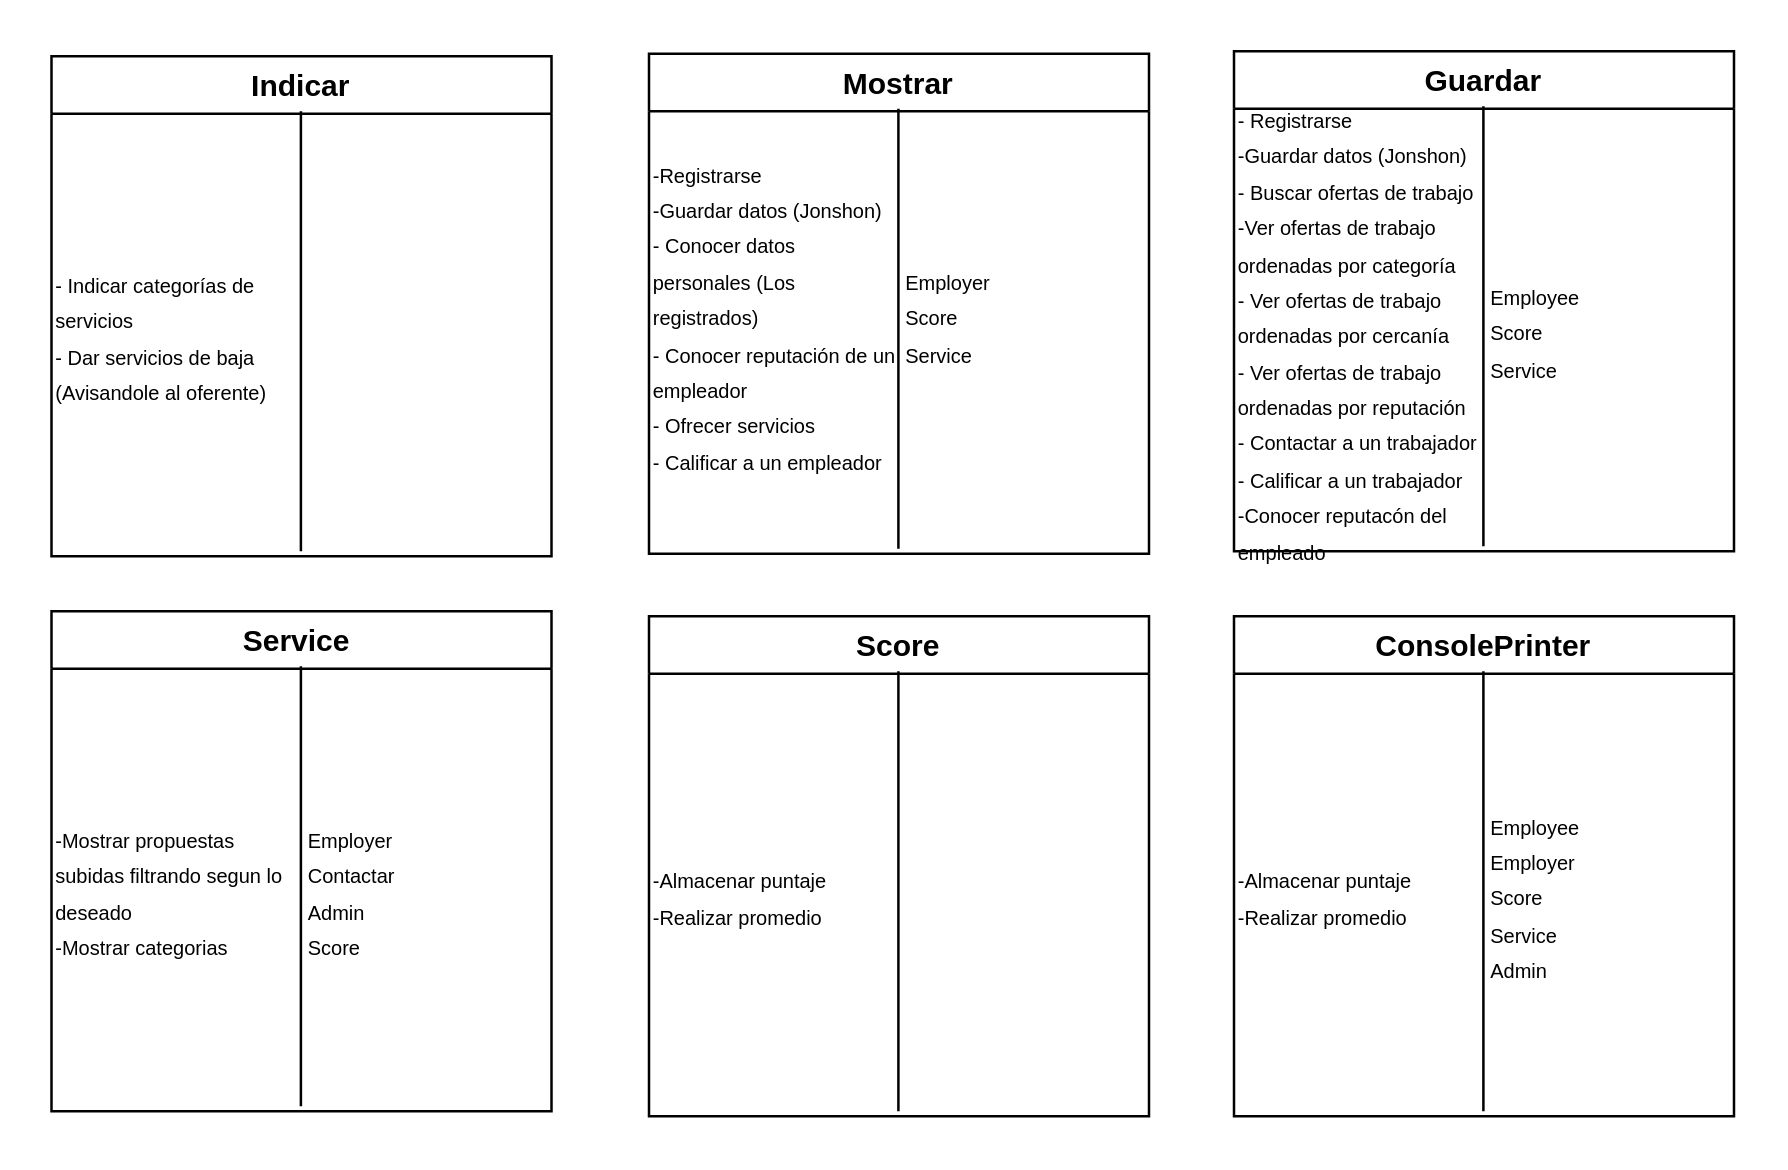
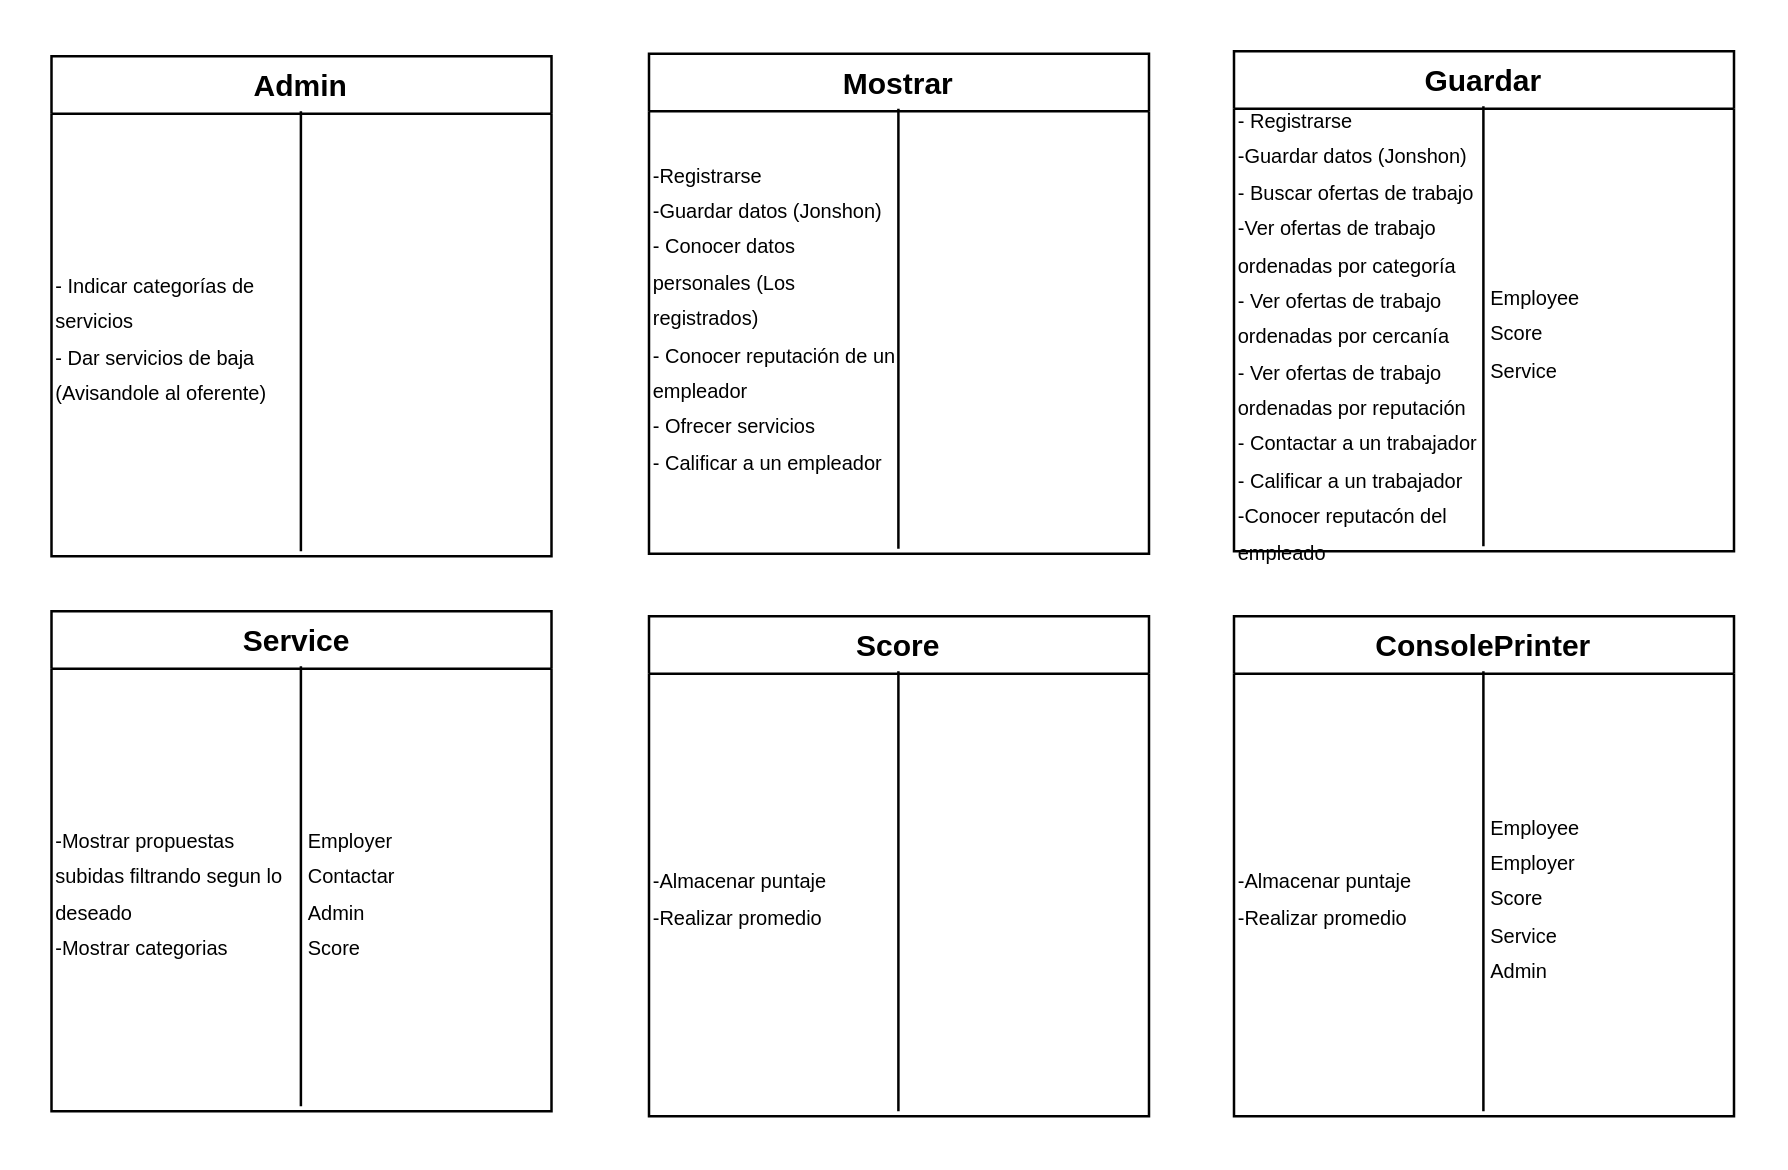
(300, 86) -> (300, 86)
(1025, 334) -> none
